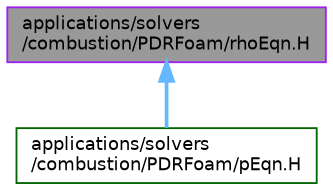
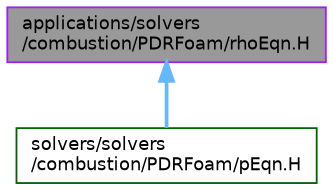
(167, 156) -> (167, 156)
